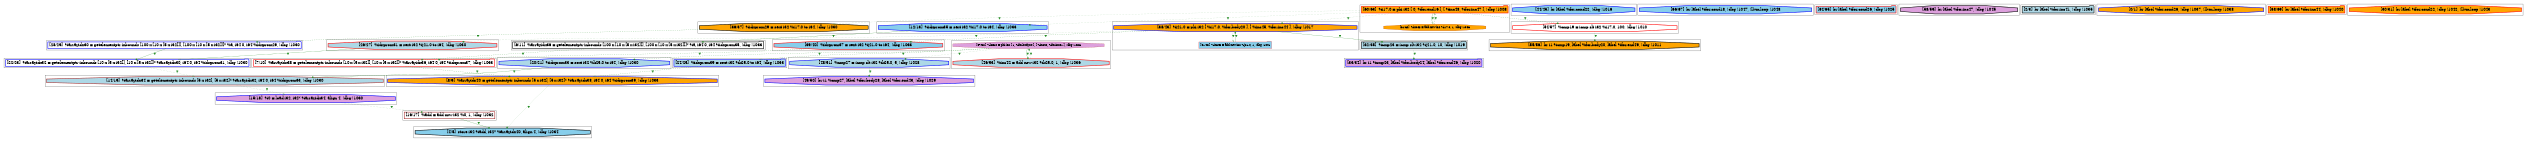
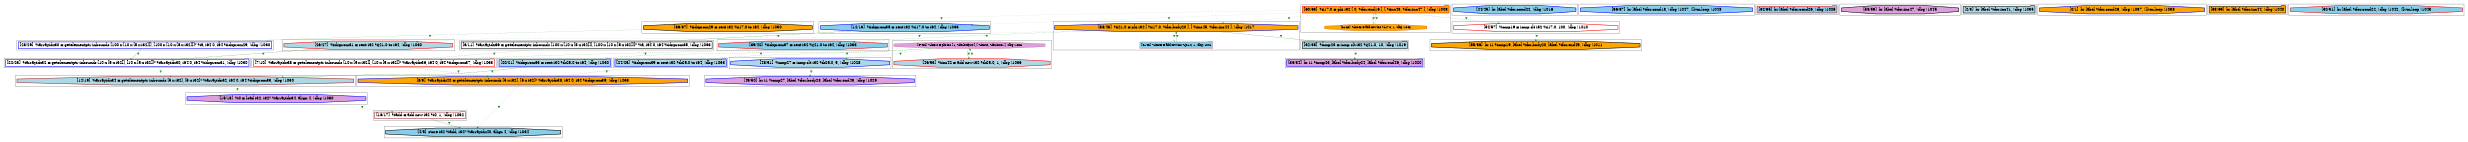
(2307, 10) -> (2247, 10)
(2435, 10) -> (2376, 10)
(584, 63) -> (555, 63)
